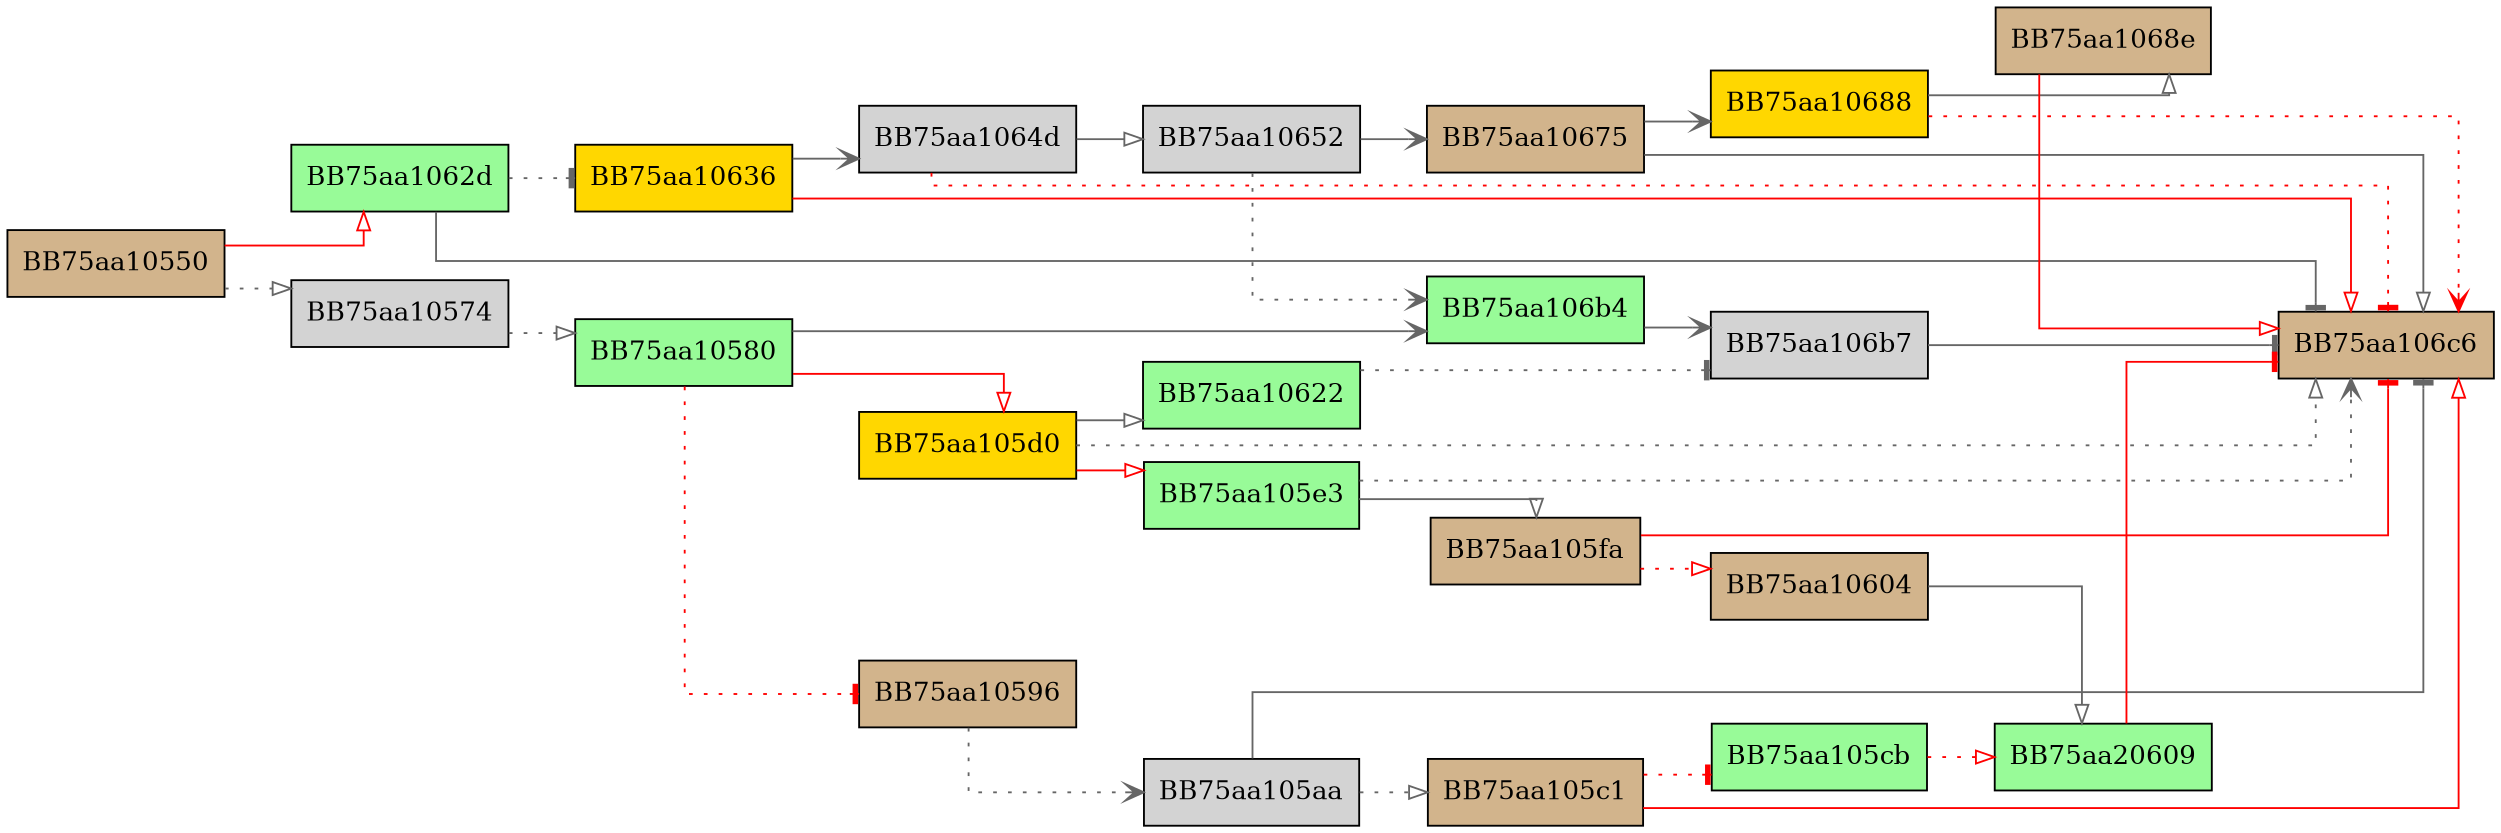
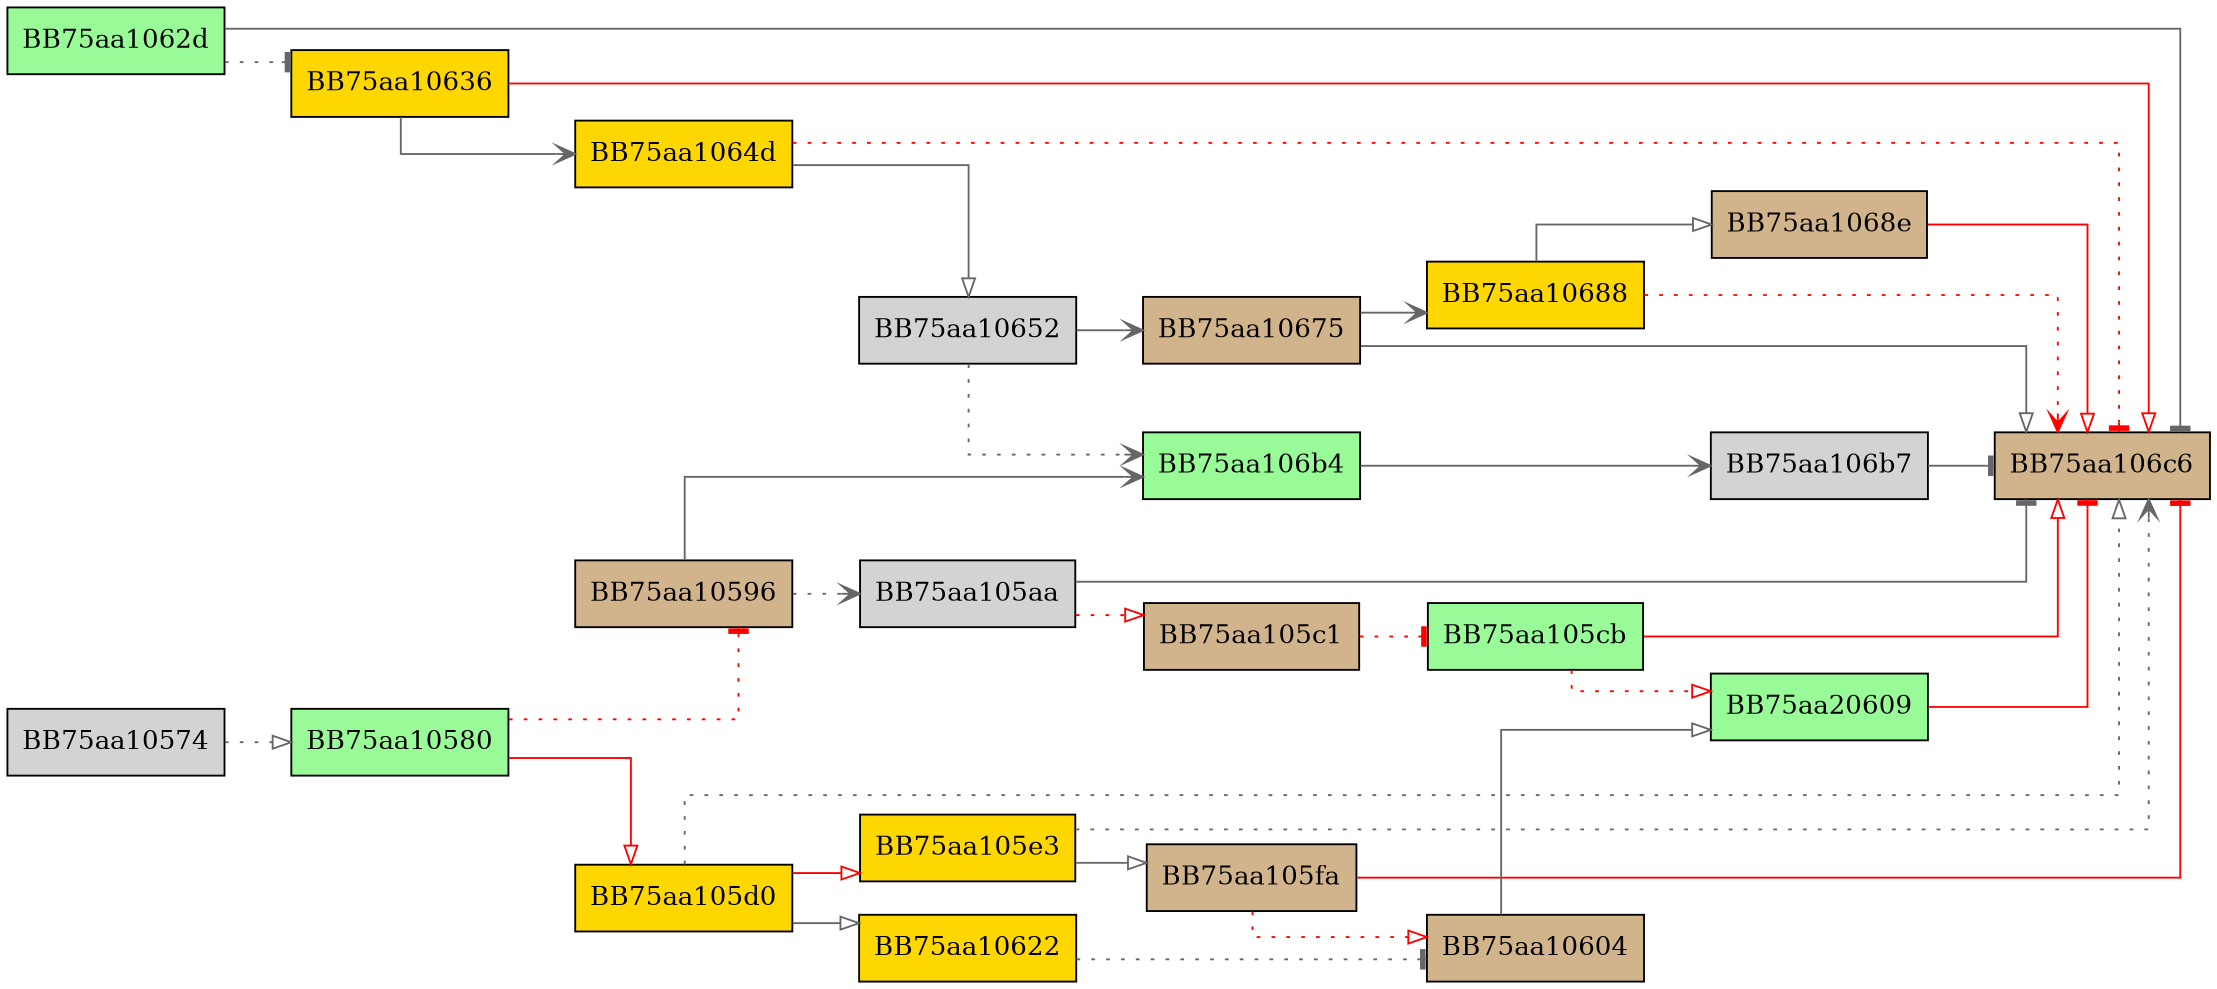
(968, 139) -> (684, 154)
(116, 263) -> none
(1100, 331) -> (863, 477)
(1531, 370) -> (1247, 959)
(1252, 395) -> (968, 948)
(1252, 495) -> (968, 848)
(1384, 792) -> (1100, 615)
(2256, 808) -> (1910, 636)
